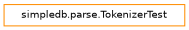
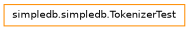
(94, 15) -> (94, 15)
